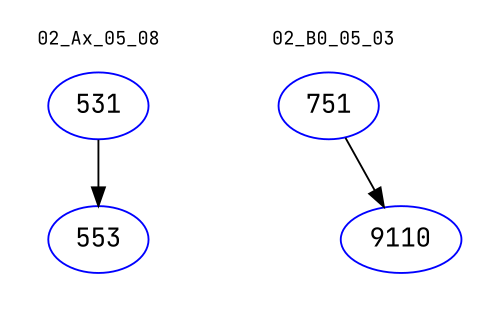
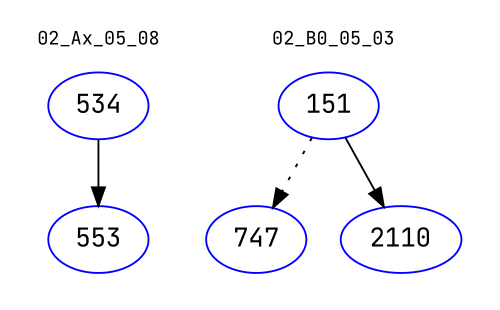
(98, 106) -> (98, 106)
(329, 106) -> (329, 106)
none -> (256, 240)
(401, 240) -> (401, 240)
